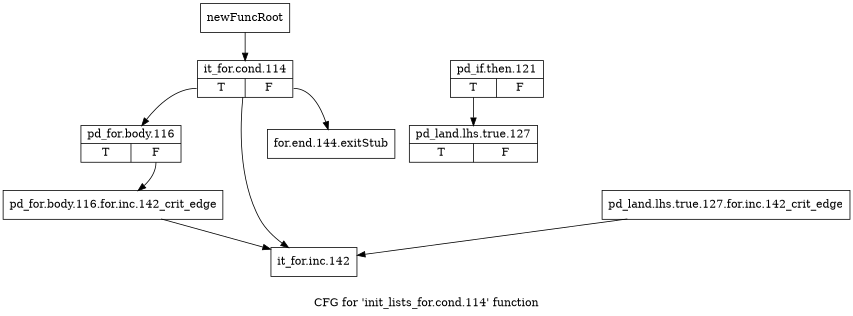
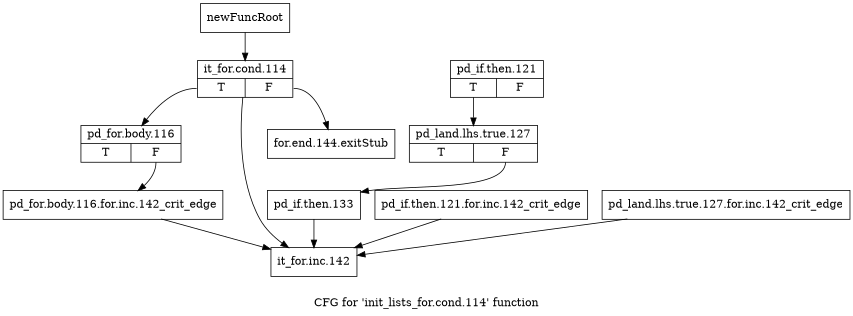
none -> (314, 205)
none -> (481, 205)
